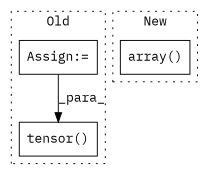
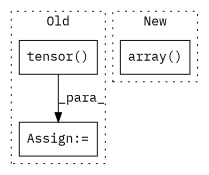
(58, 94) -> (58, 94)
